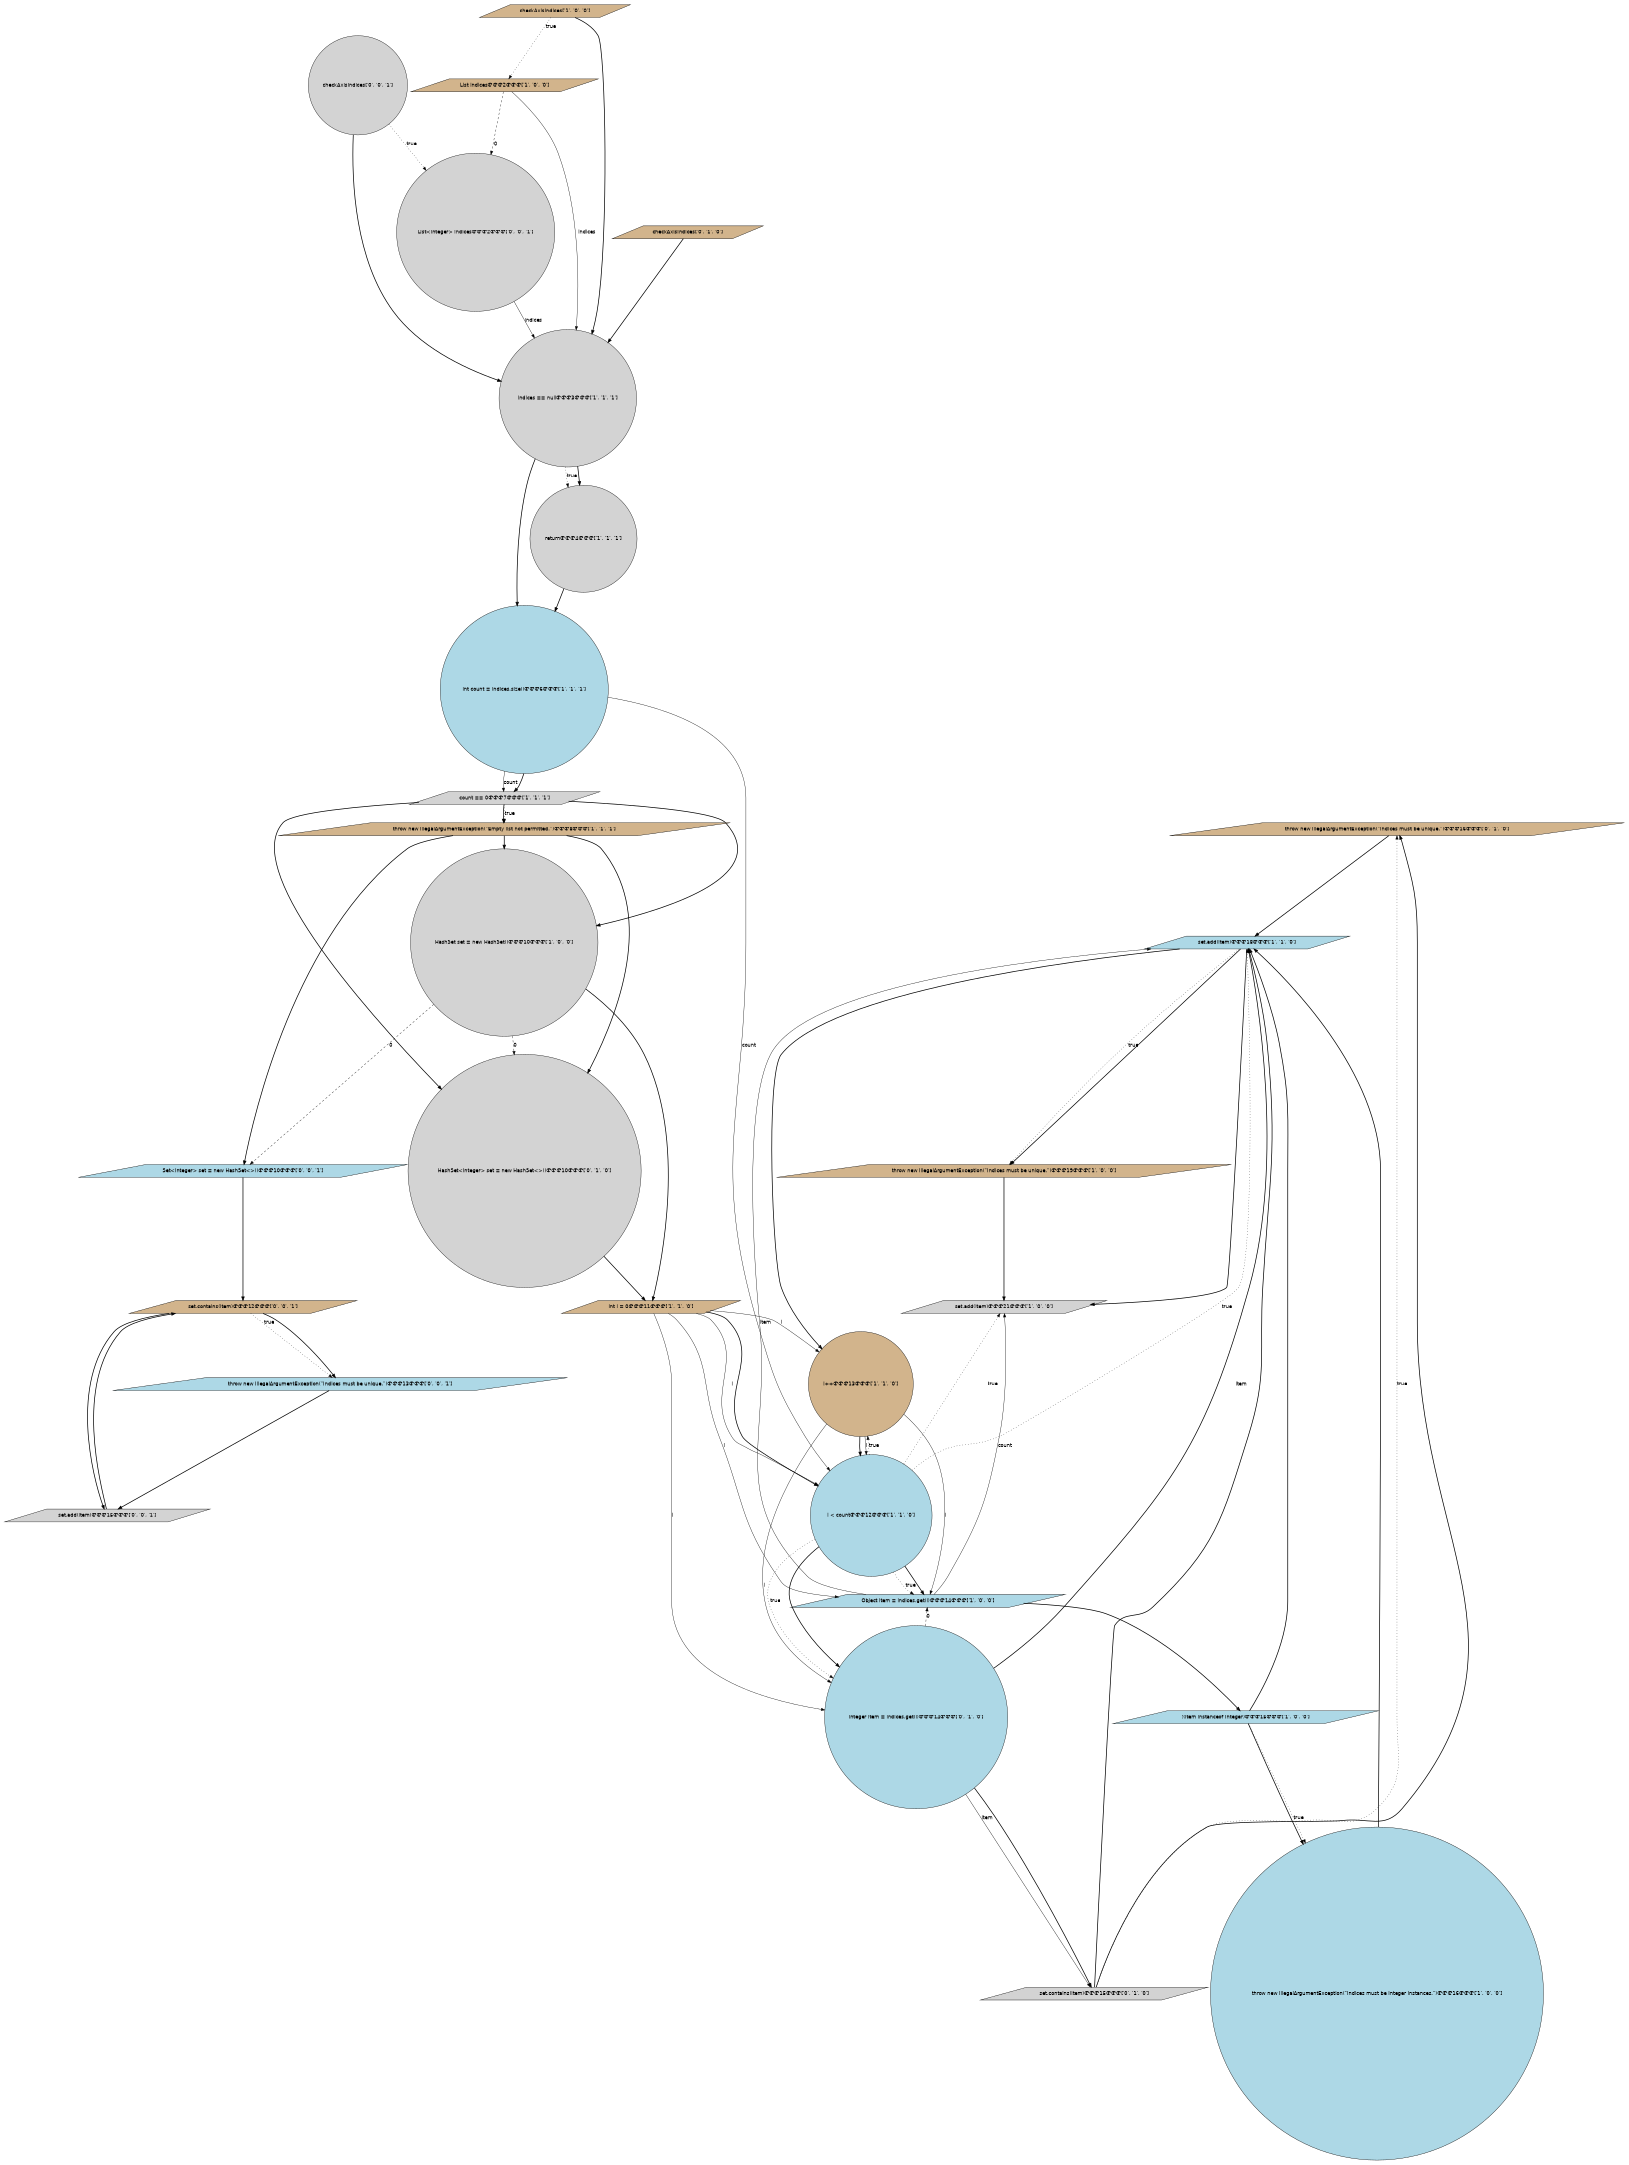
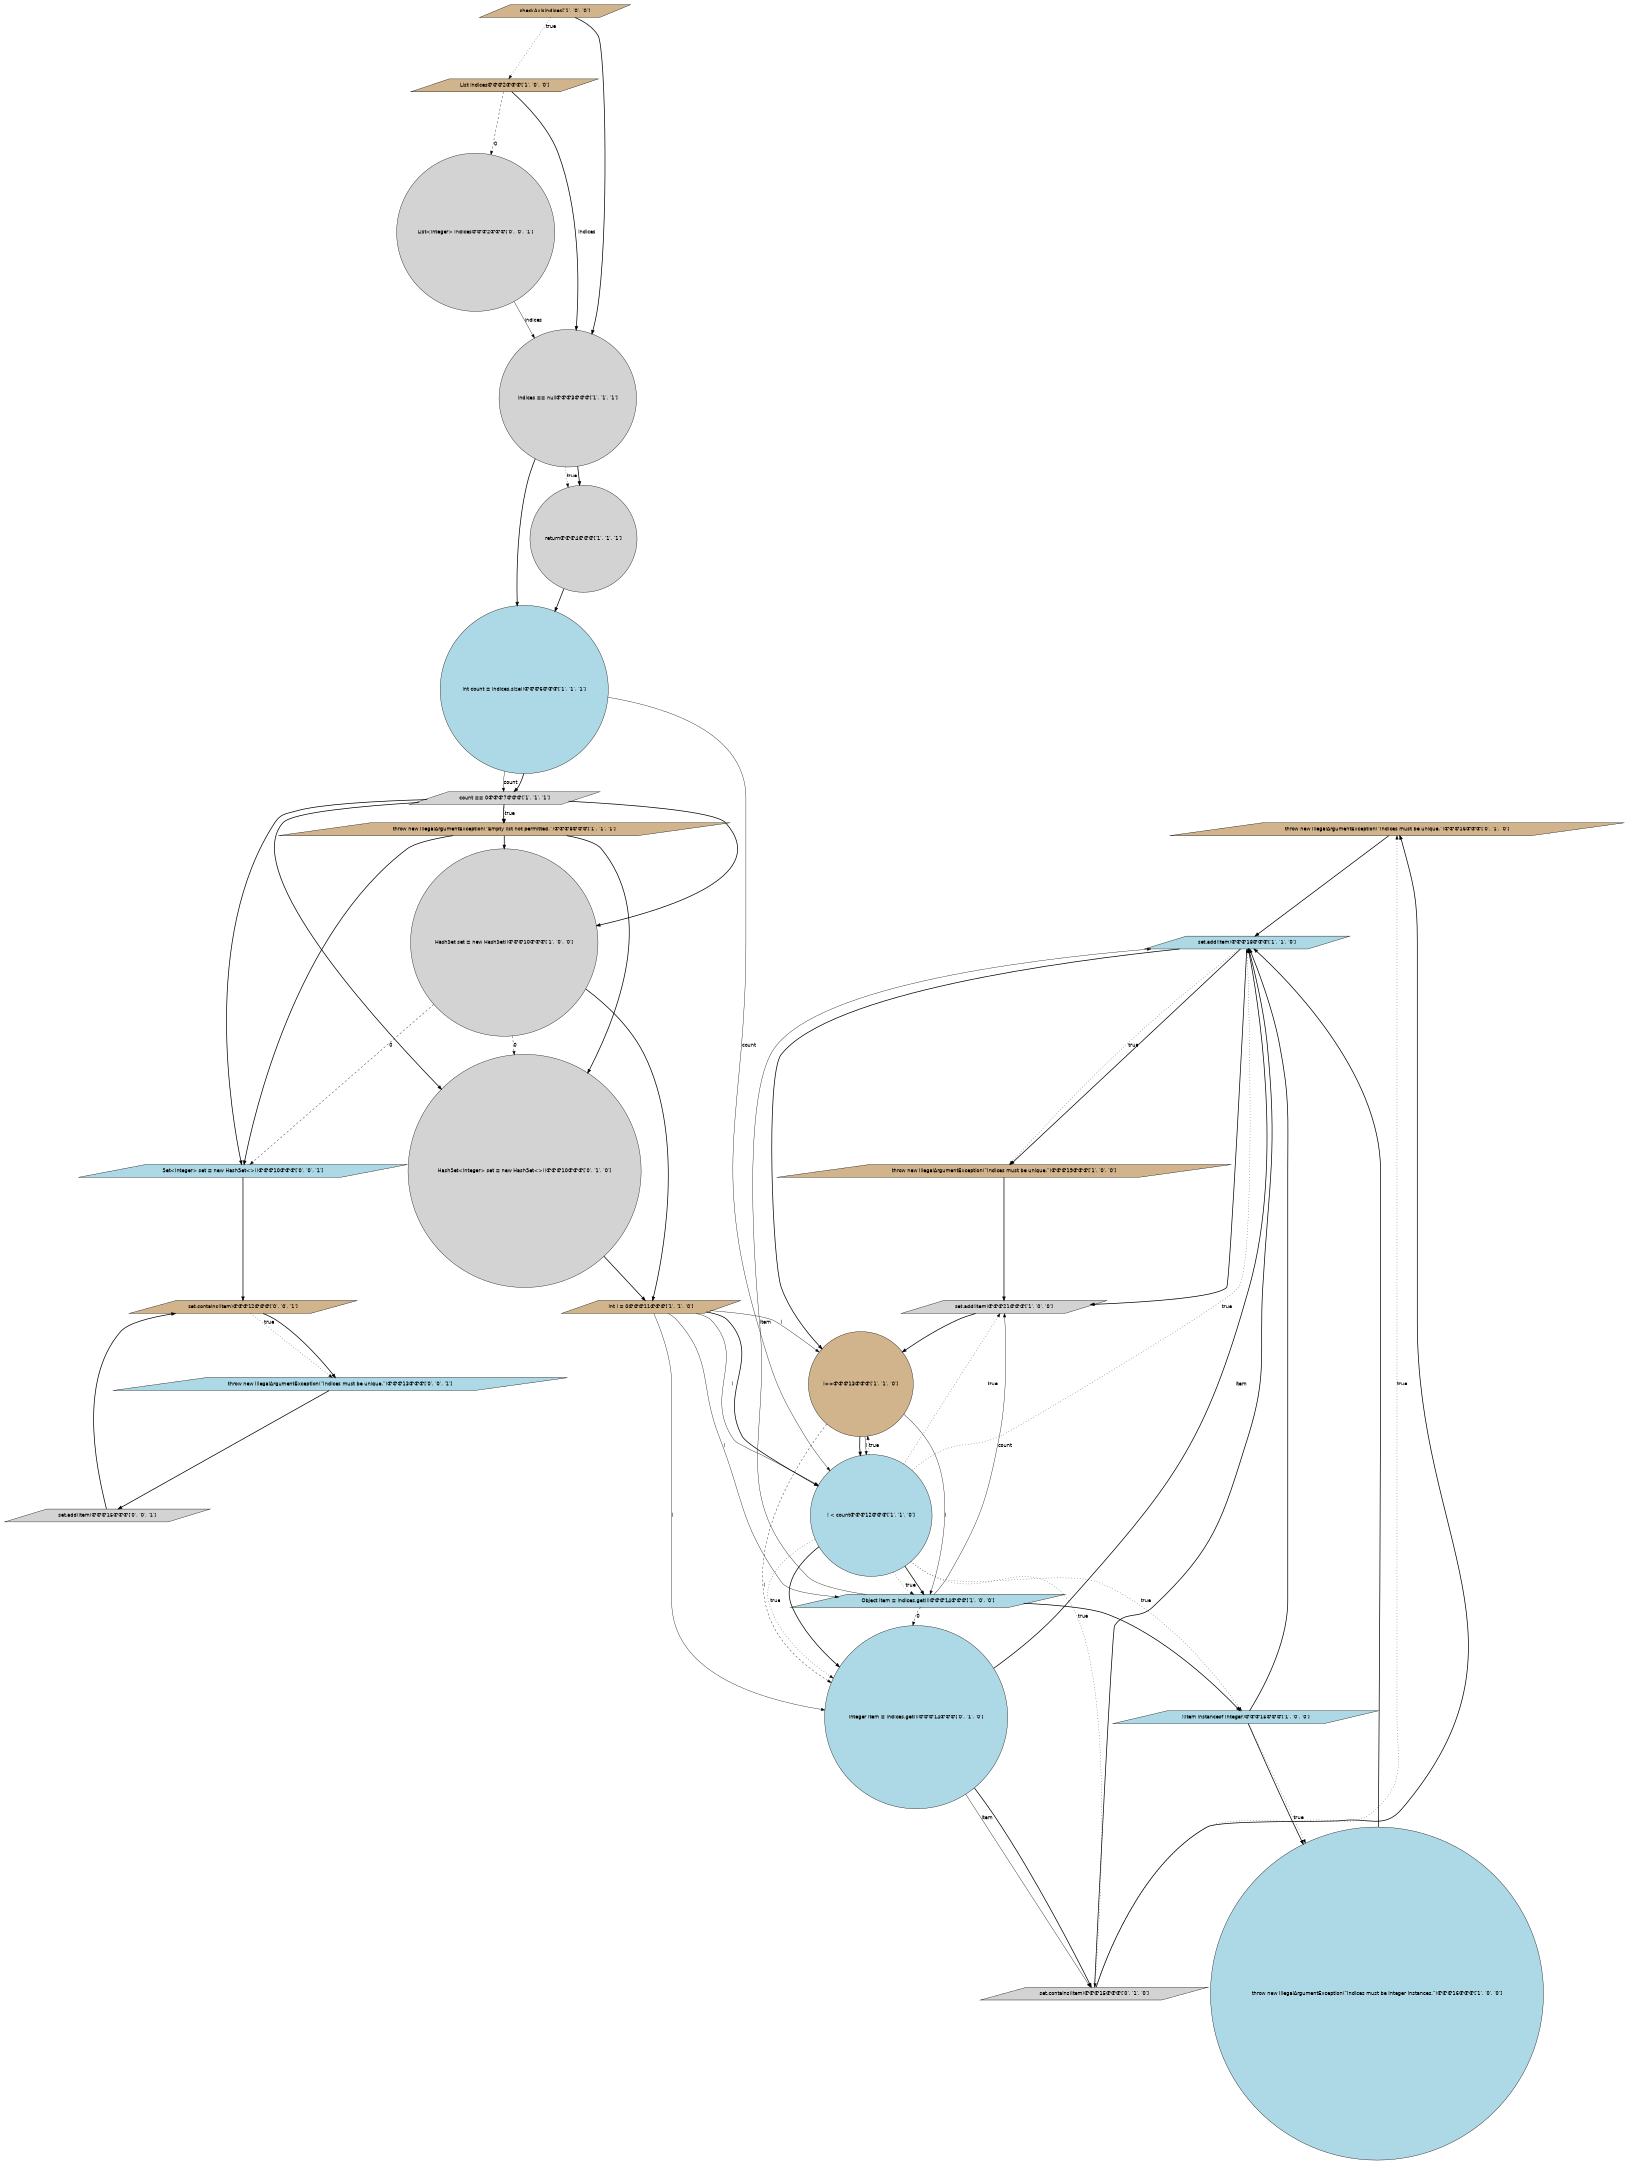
(358, 85) -> none
(571, 200) -> (571, 200)
(688, 232) -> none
none -> (239, 910)
none -> (939, 1329)
(90, 1387) -> none
(765, 1550) -> (765, 1550)
none -> (1097, 1582)
(926, 1619) -> (916, 1614)
none -> (1096, 1704)
